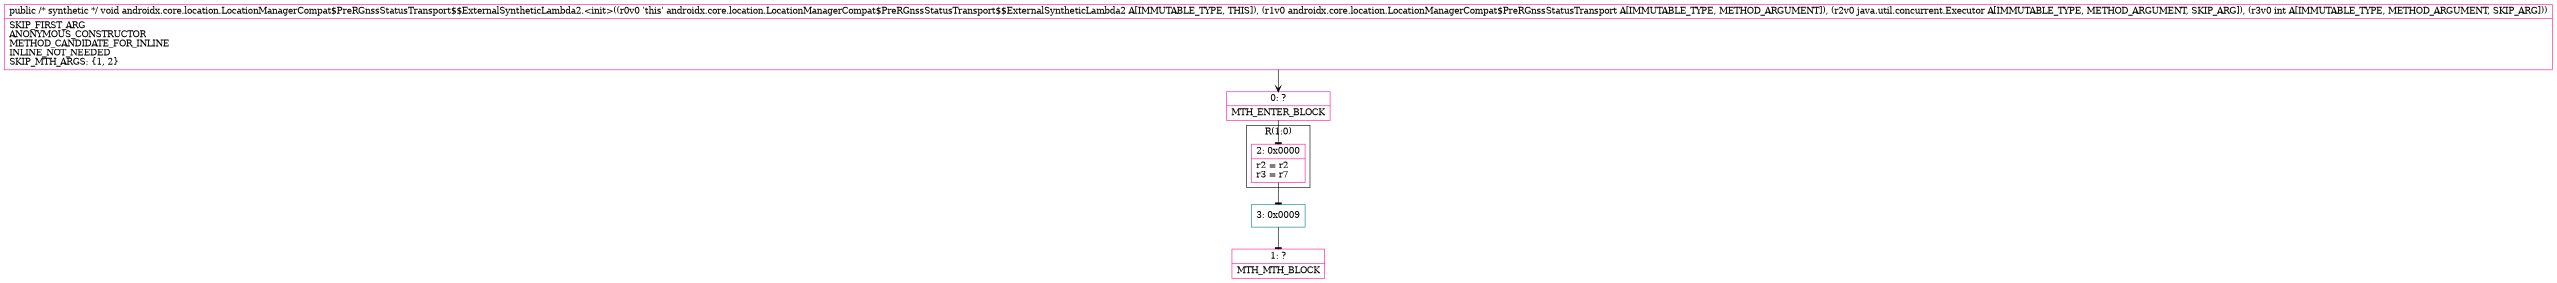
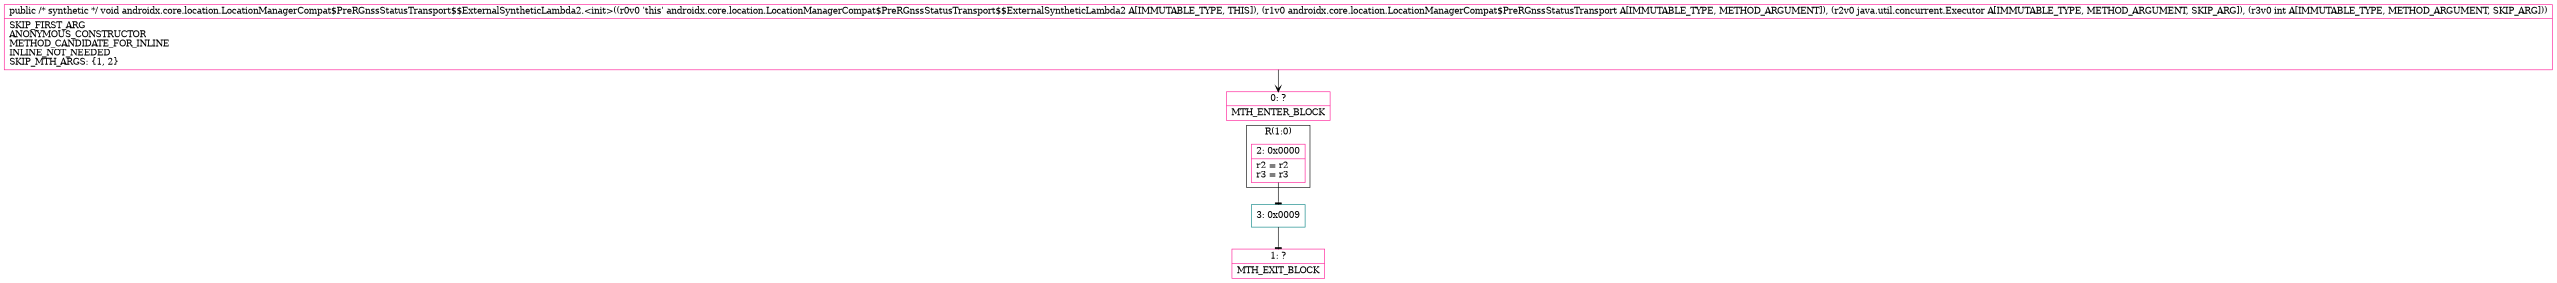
(1278, 131) -> none
(1272, 175) -> (1272, 175)
(1278, 271) -> (1278, 271)
